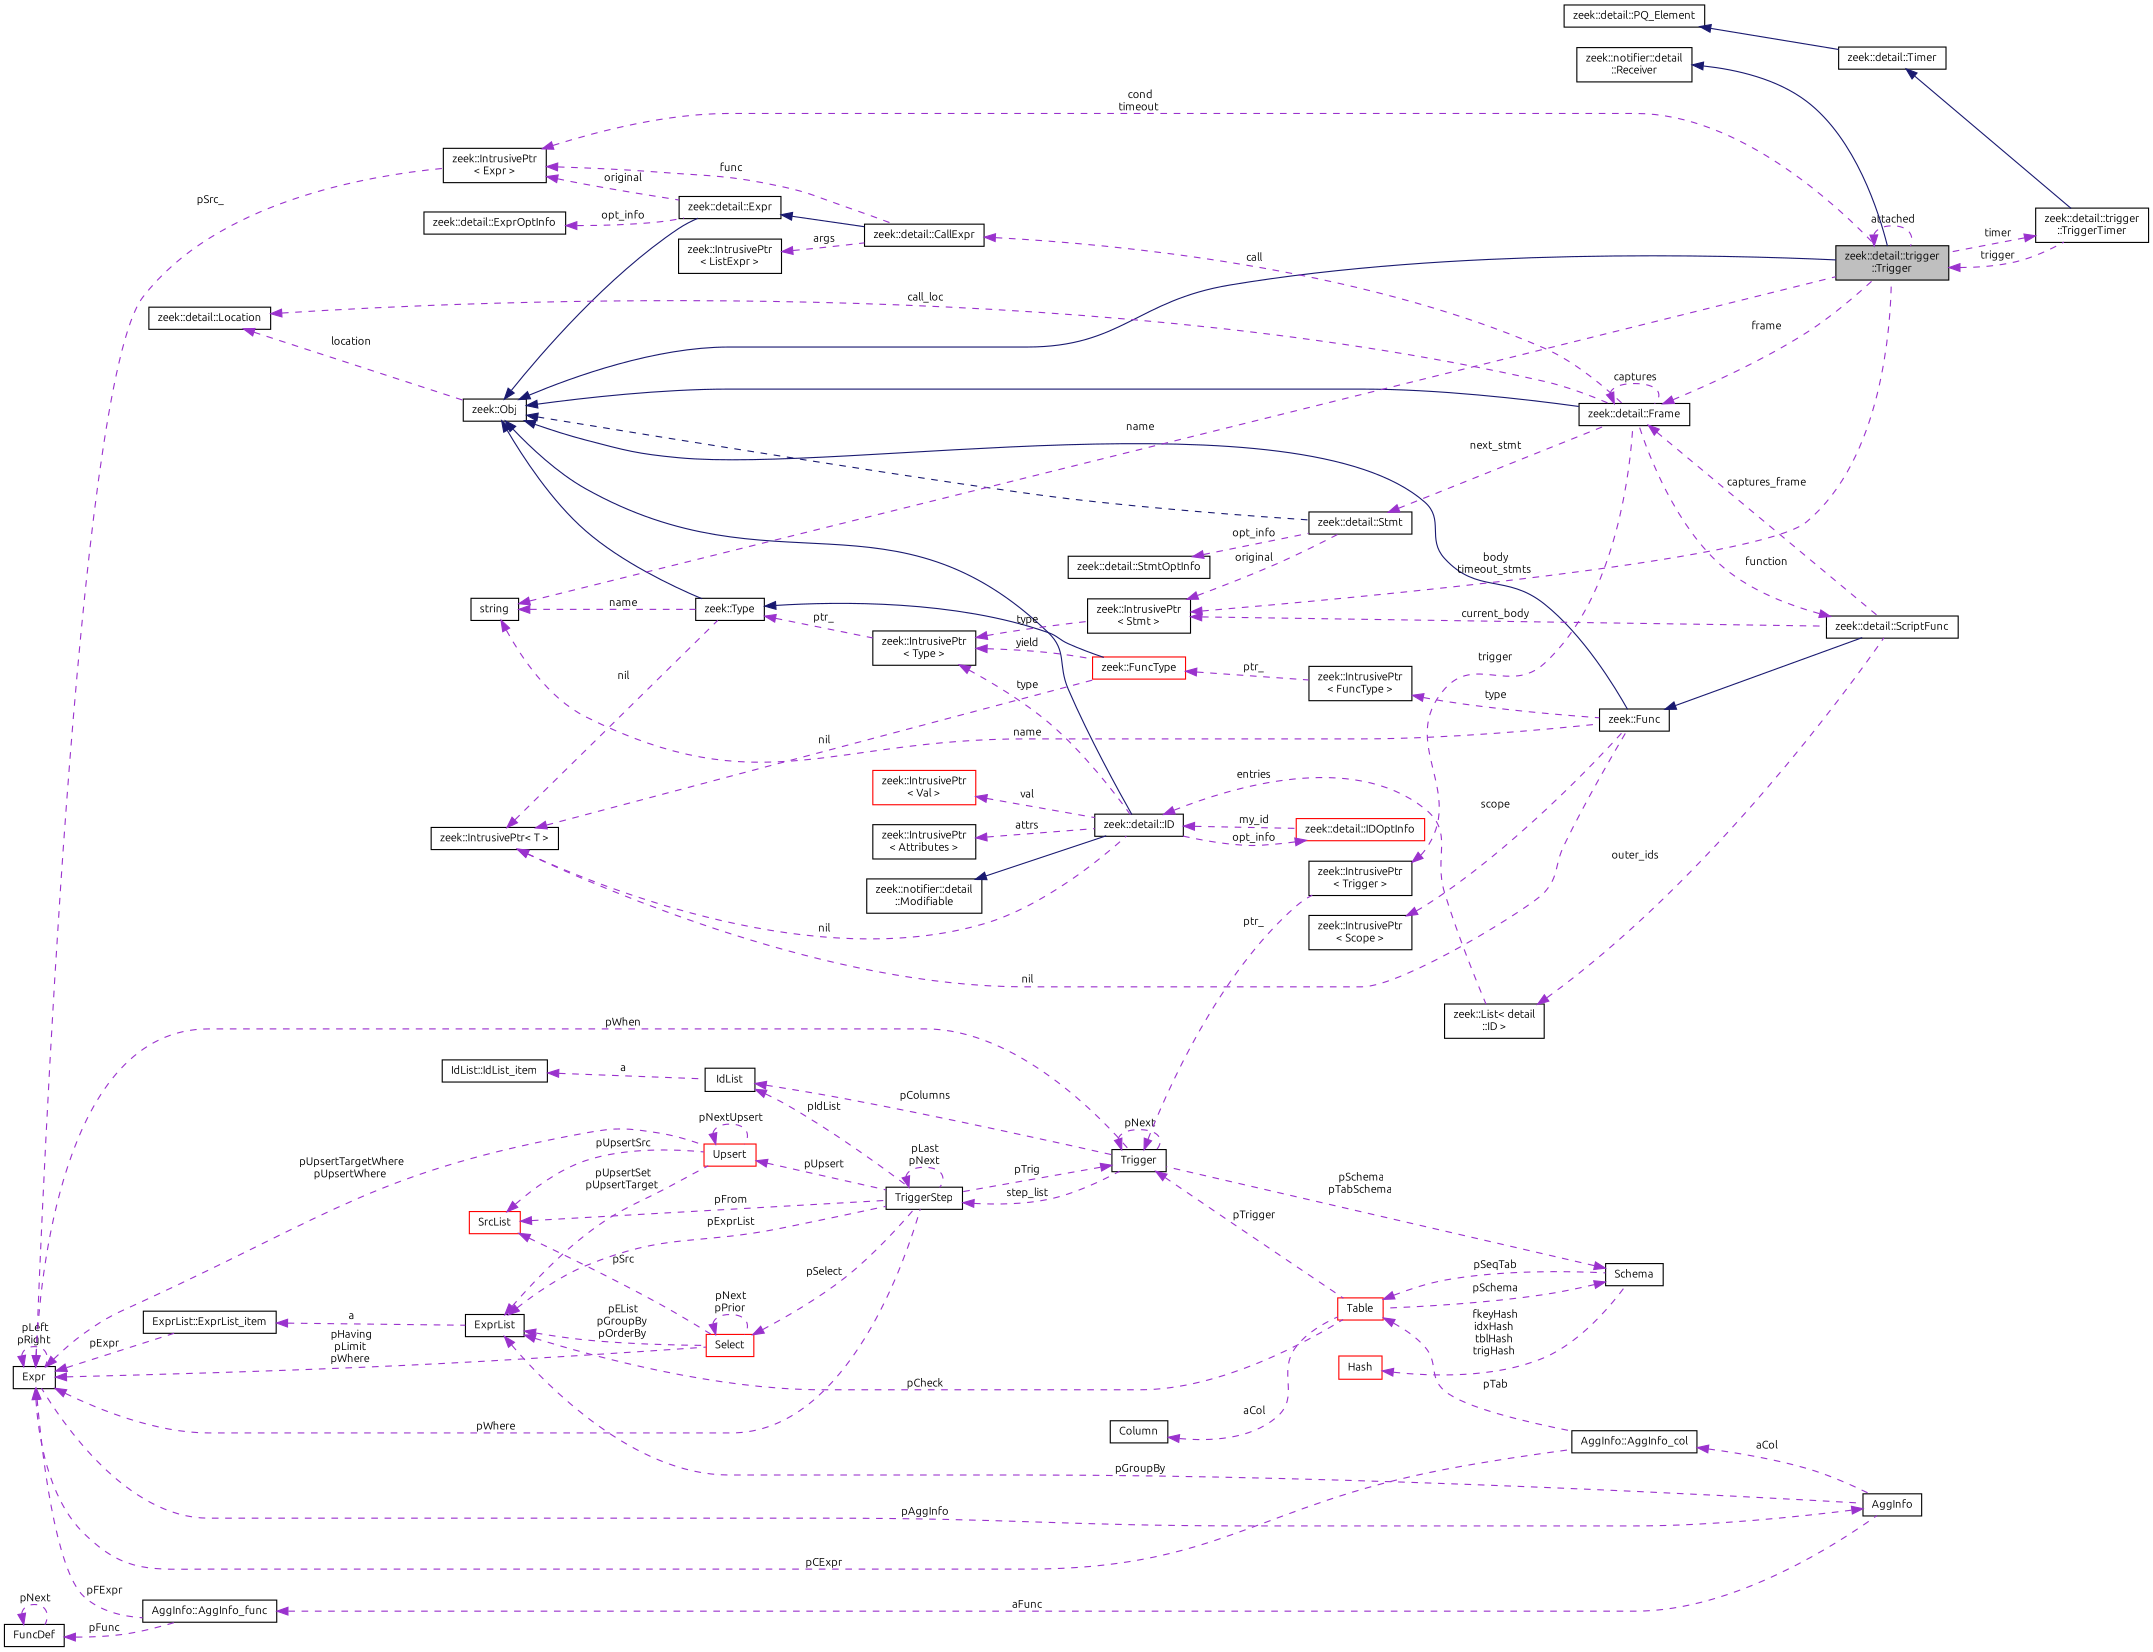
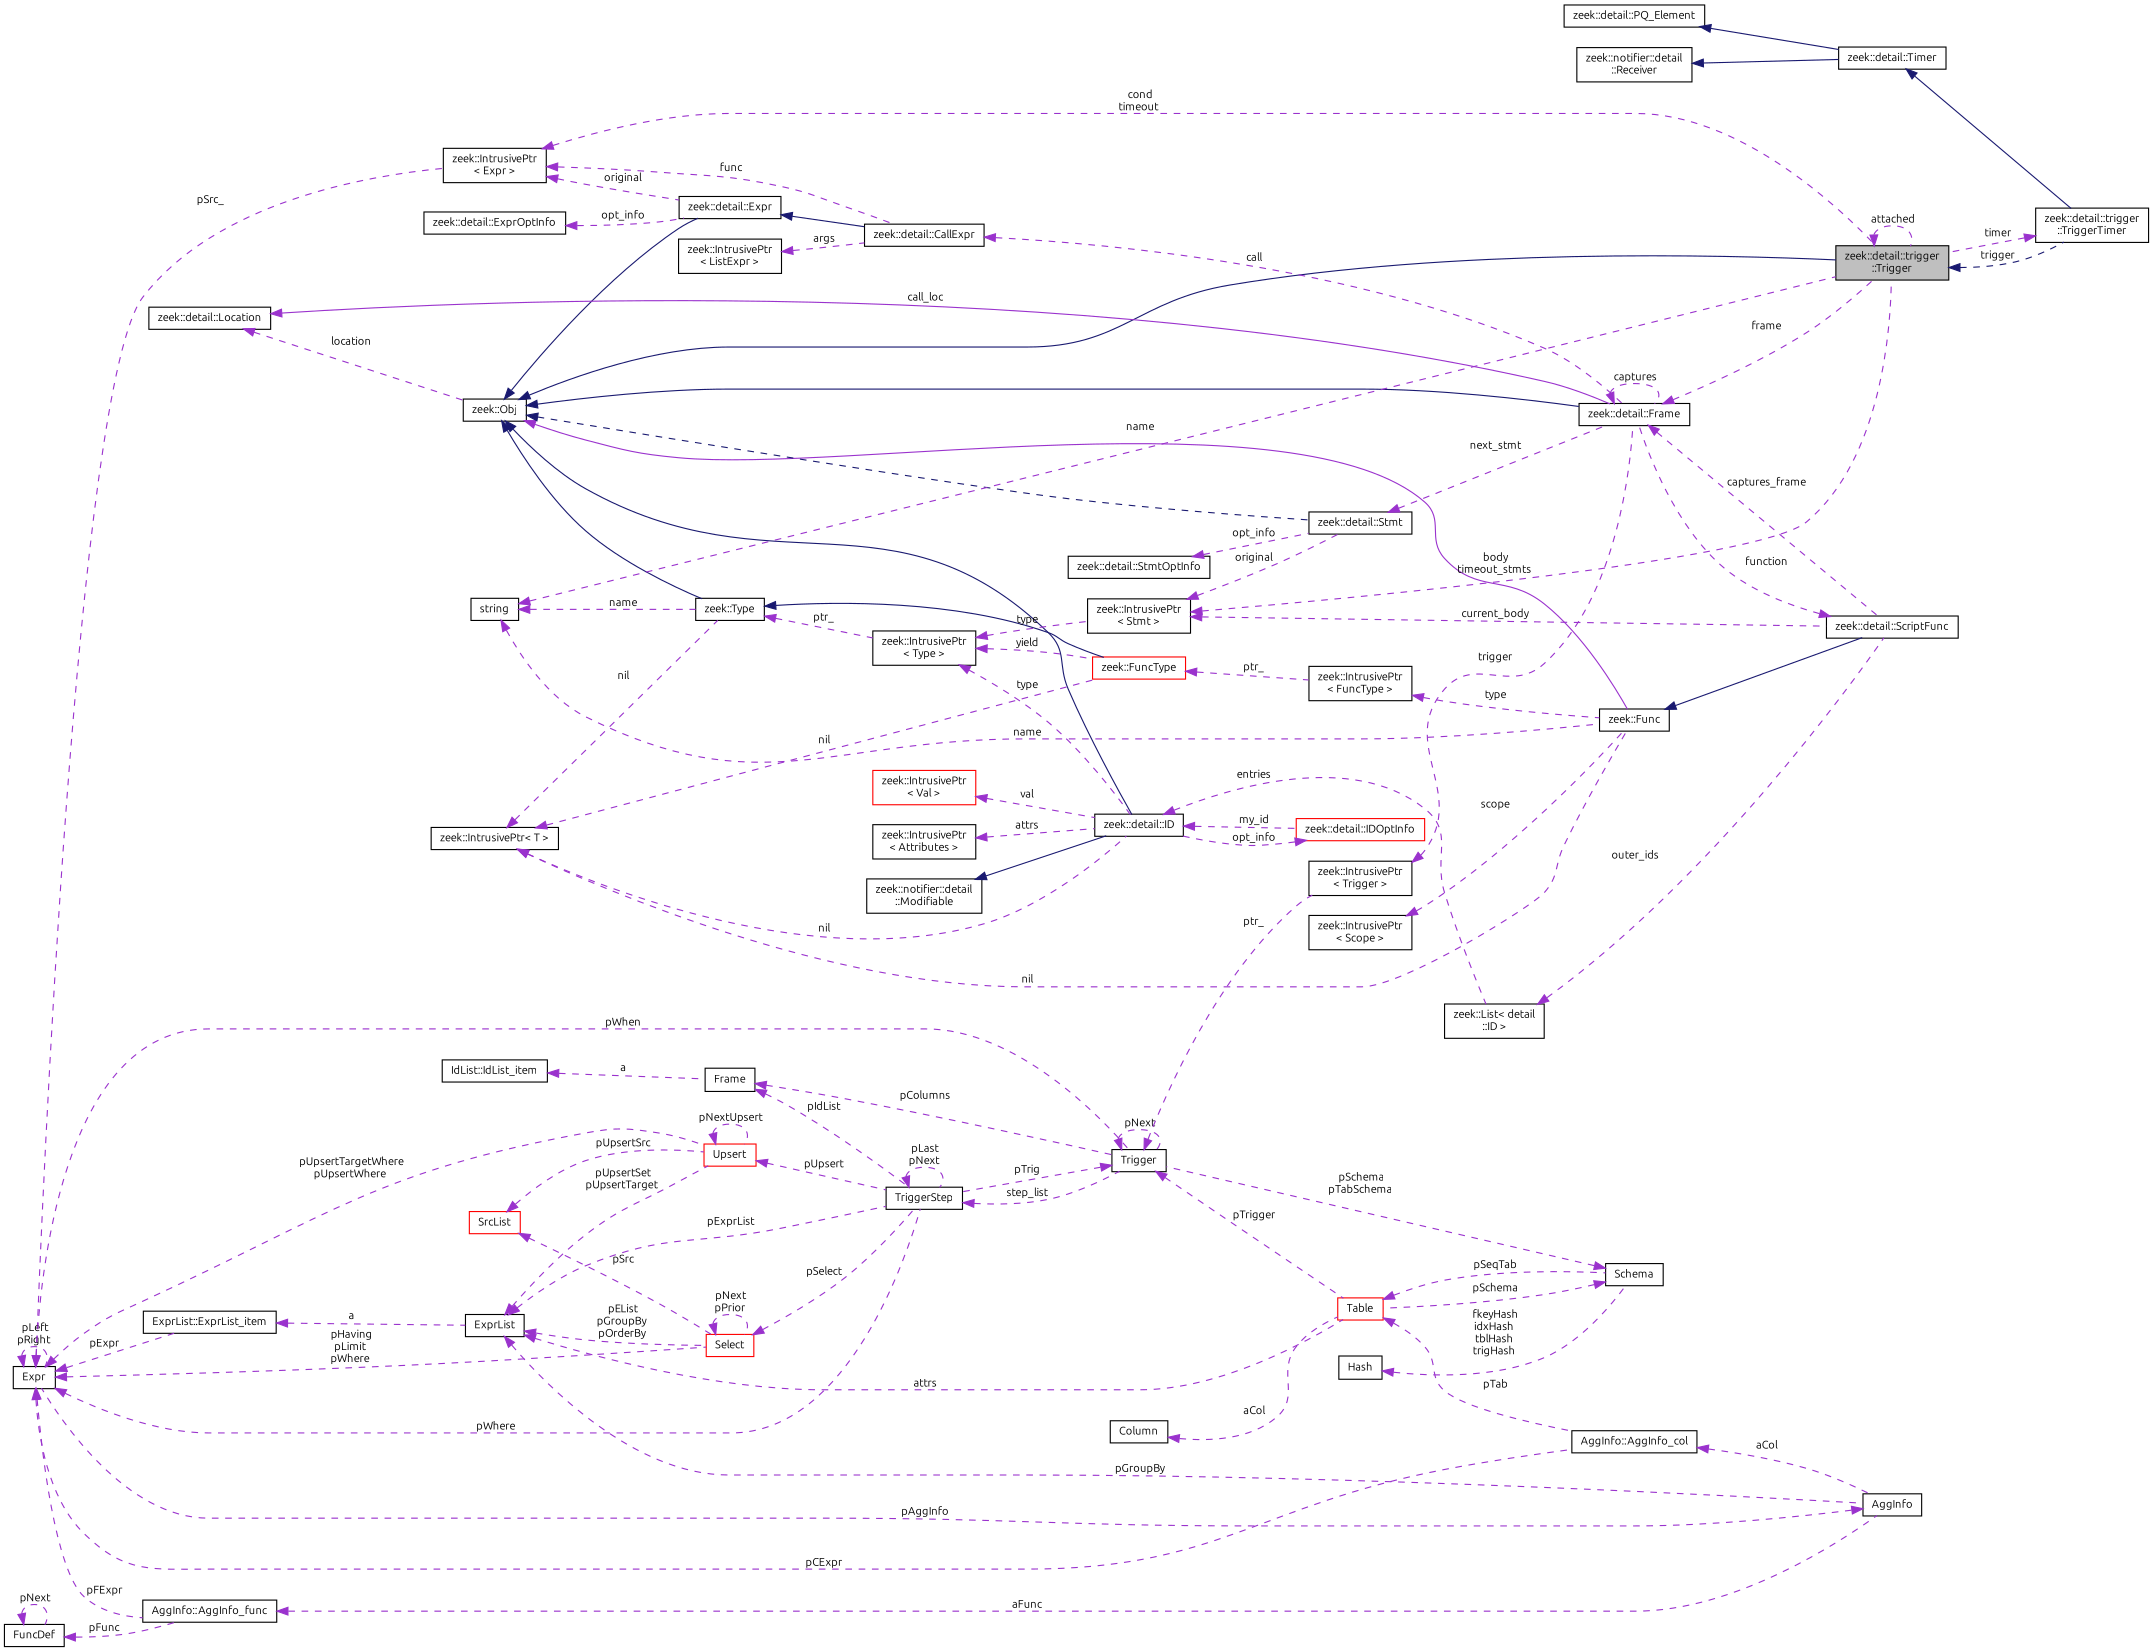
(1828, 121) -> (1771, 61)
(2014, 262) -> (2014, 262)
(950, 308) -> (950, 308)
(1107, 445) -> (1107, 445)
(730, 1080) -> (730, 1080)
(709, 1210) -> none
(1360, 1368) -> (1360, 1368)
(924, 1384) -> (924, 1384)
